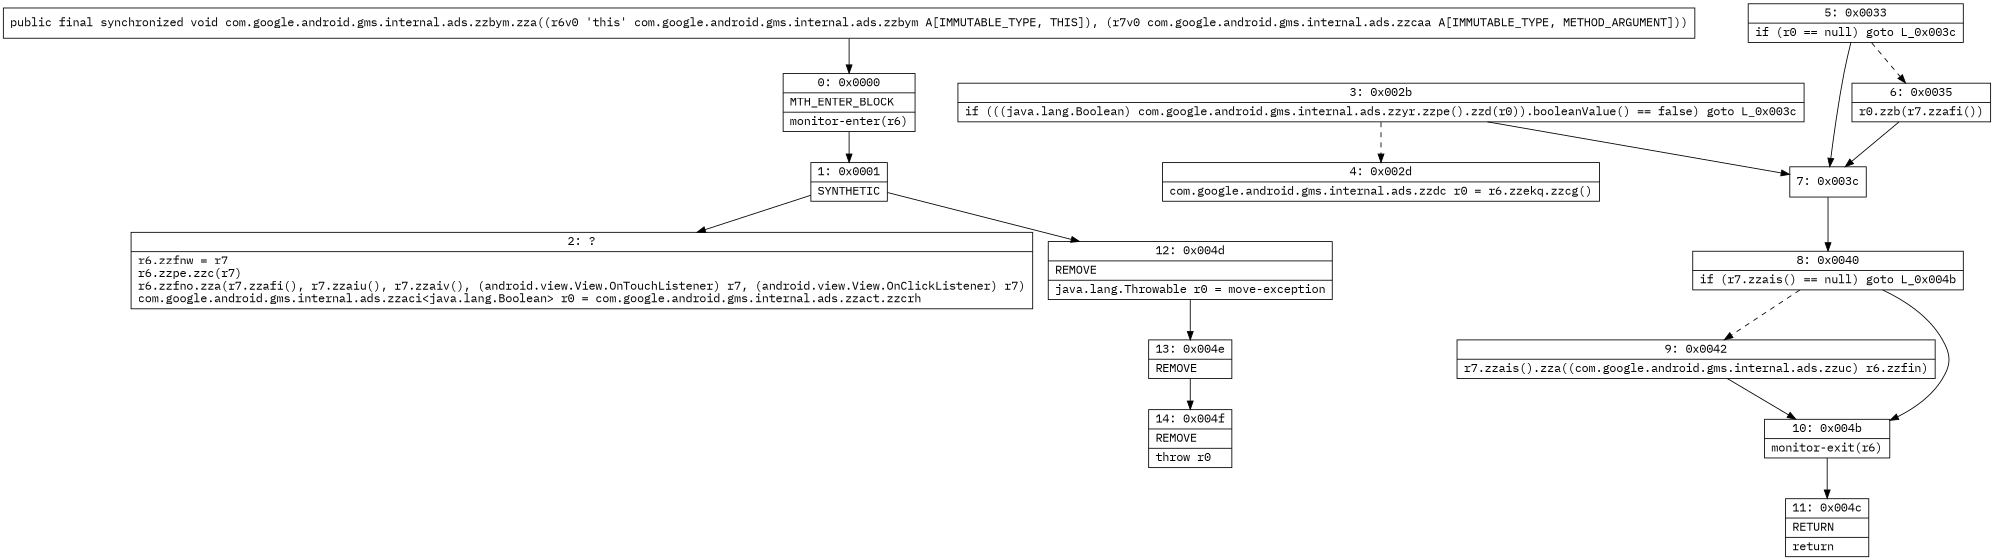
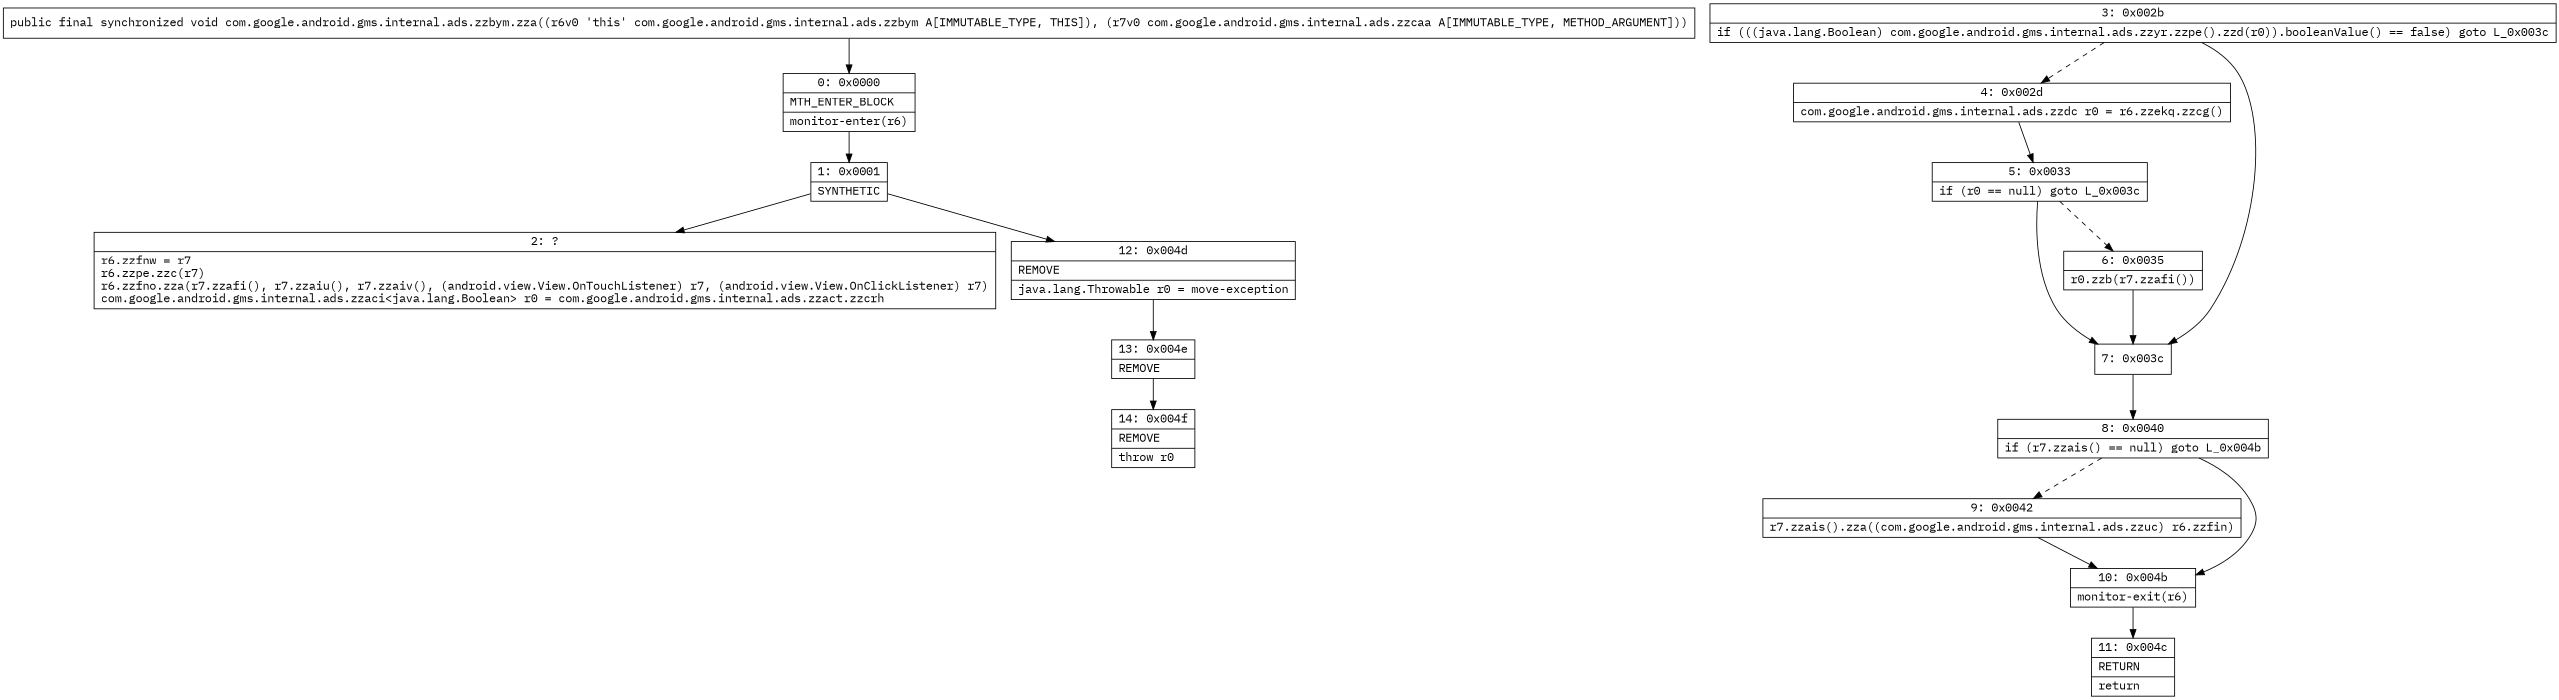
none -> (2024, 138)
